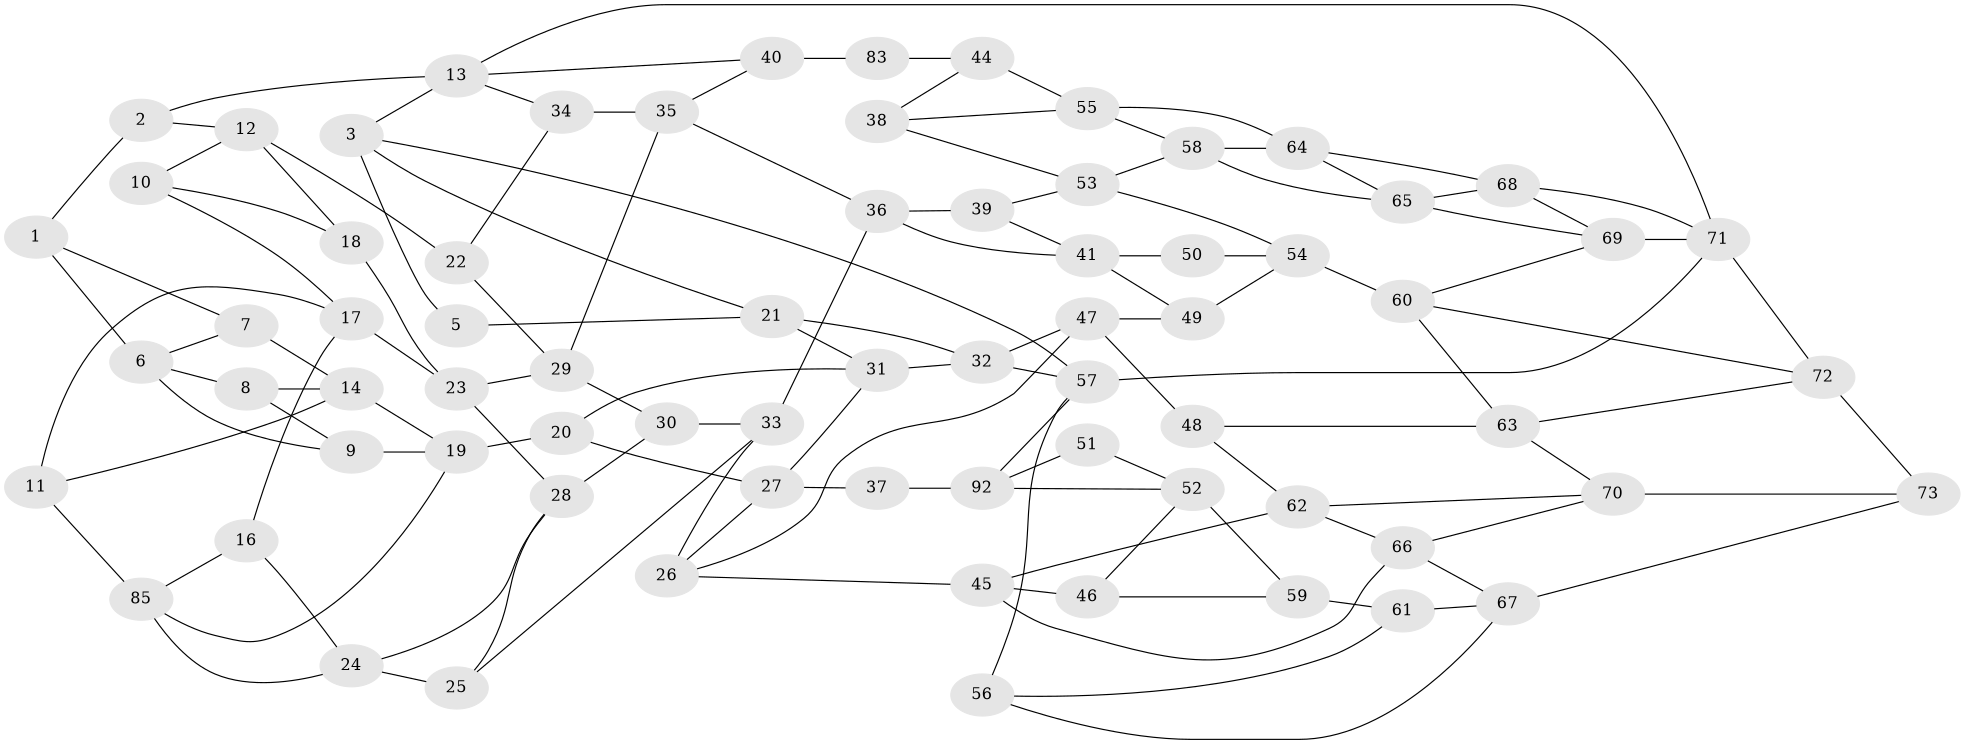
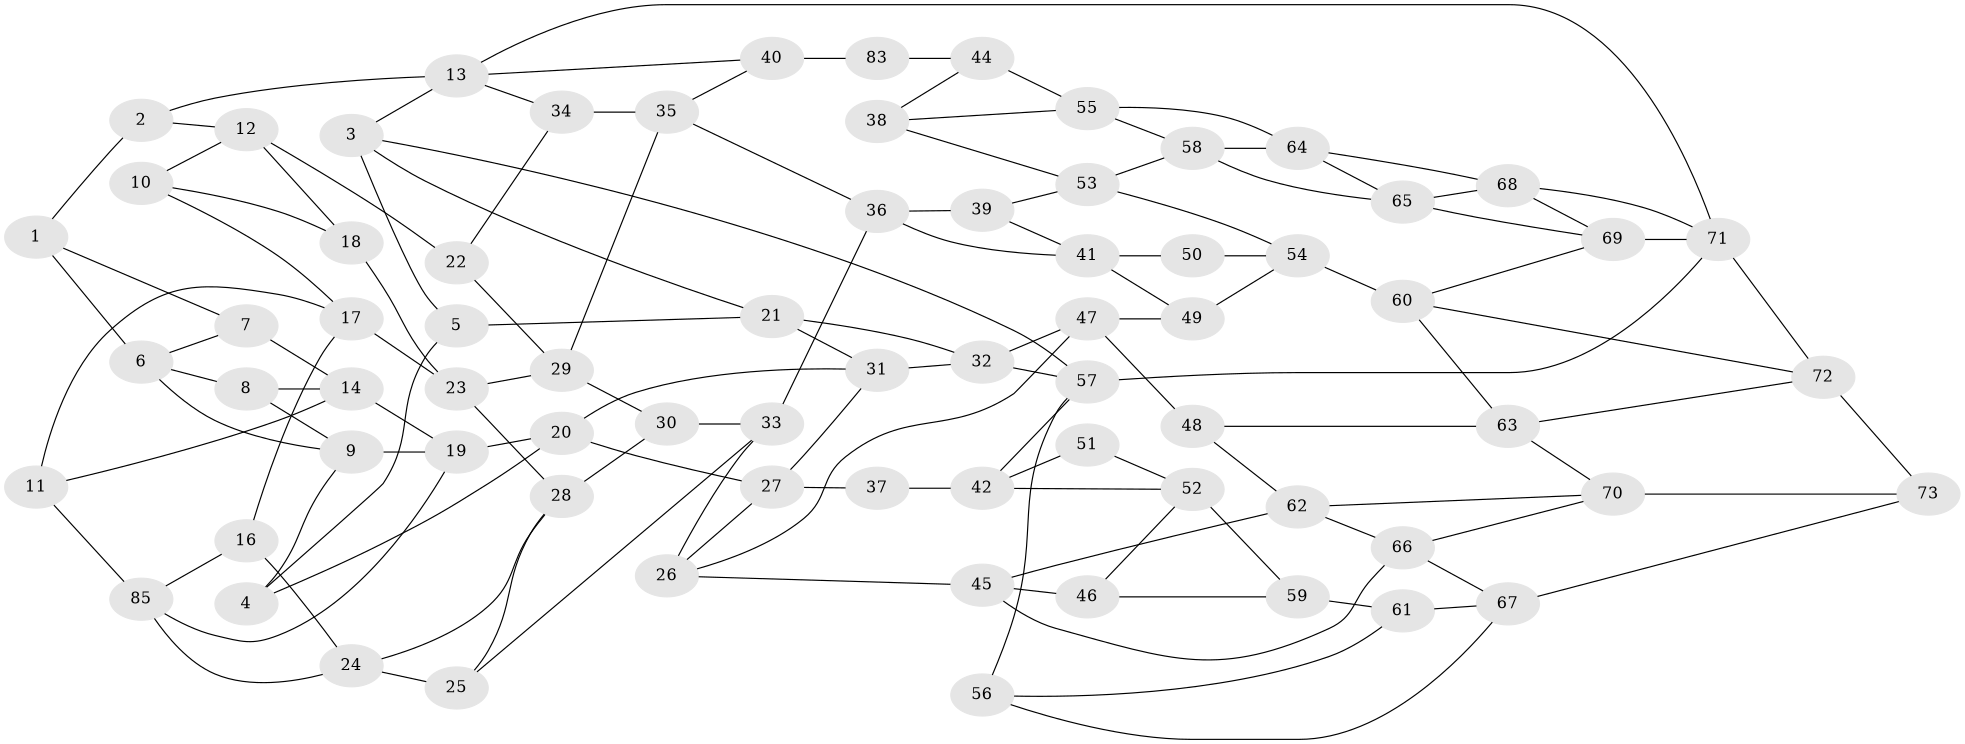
(982, 488) -> (982, 488)
none -> (246, 604)
